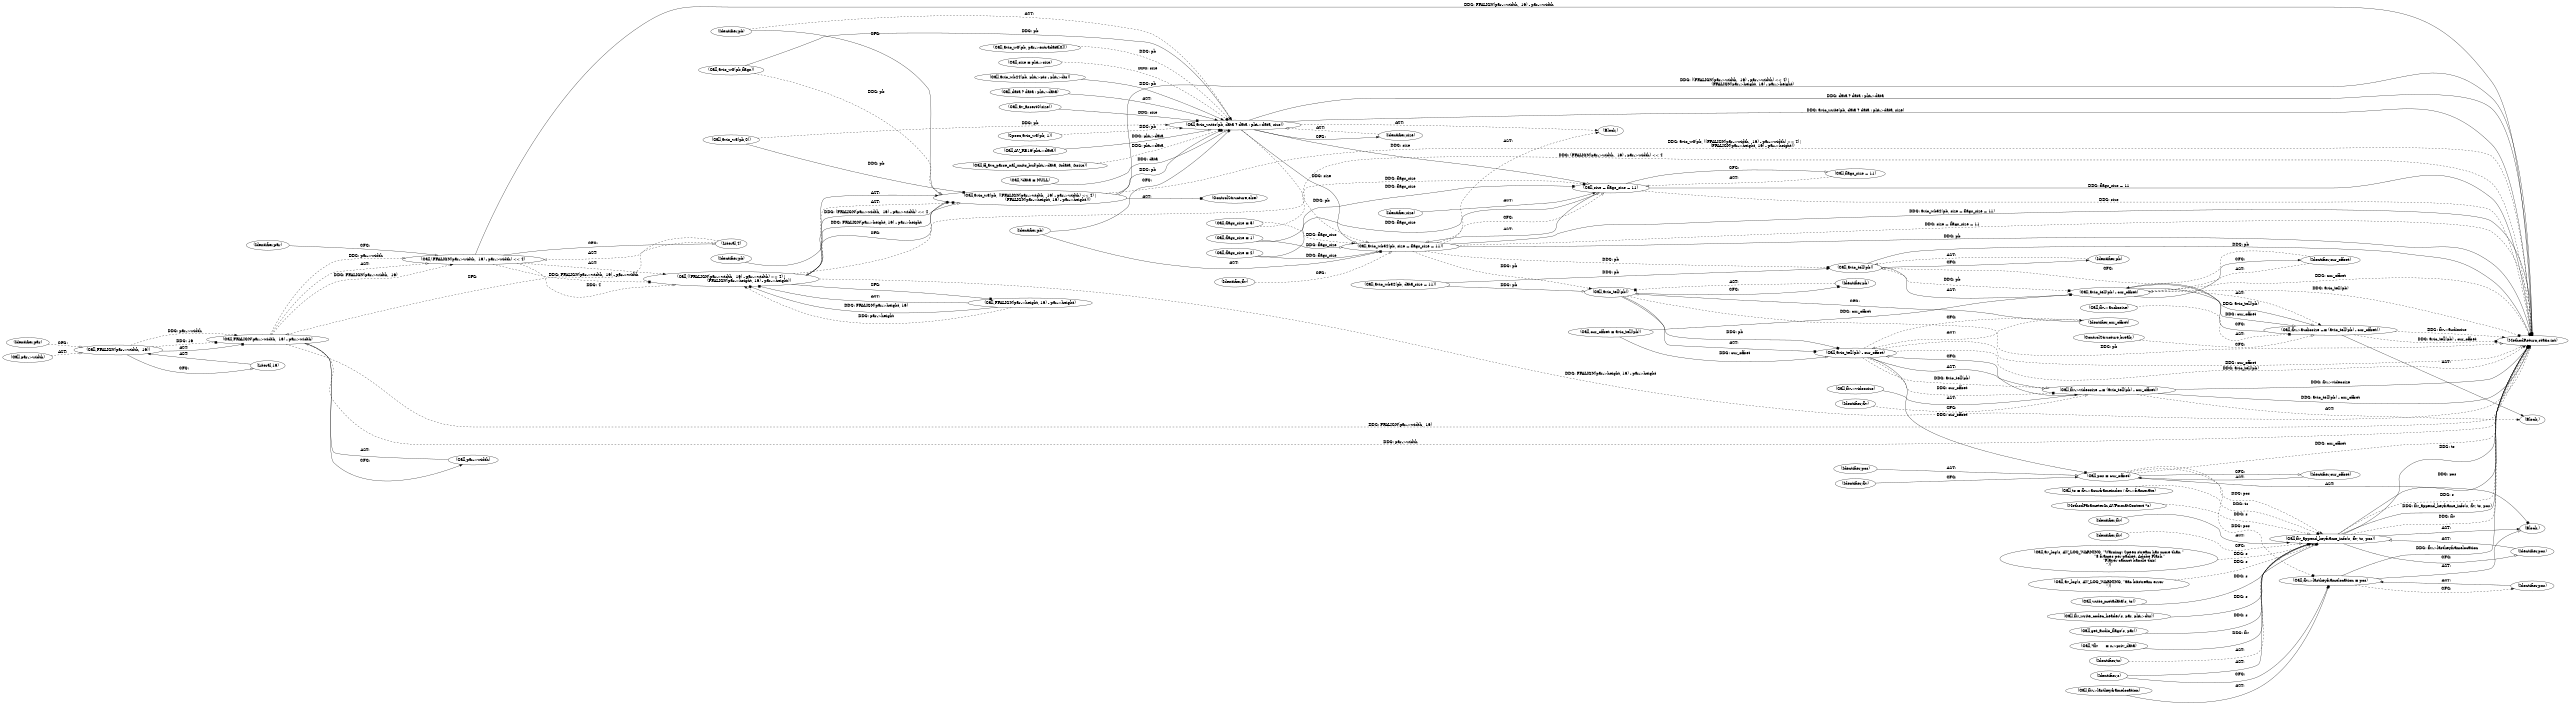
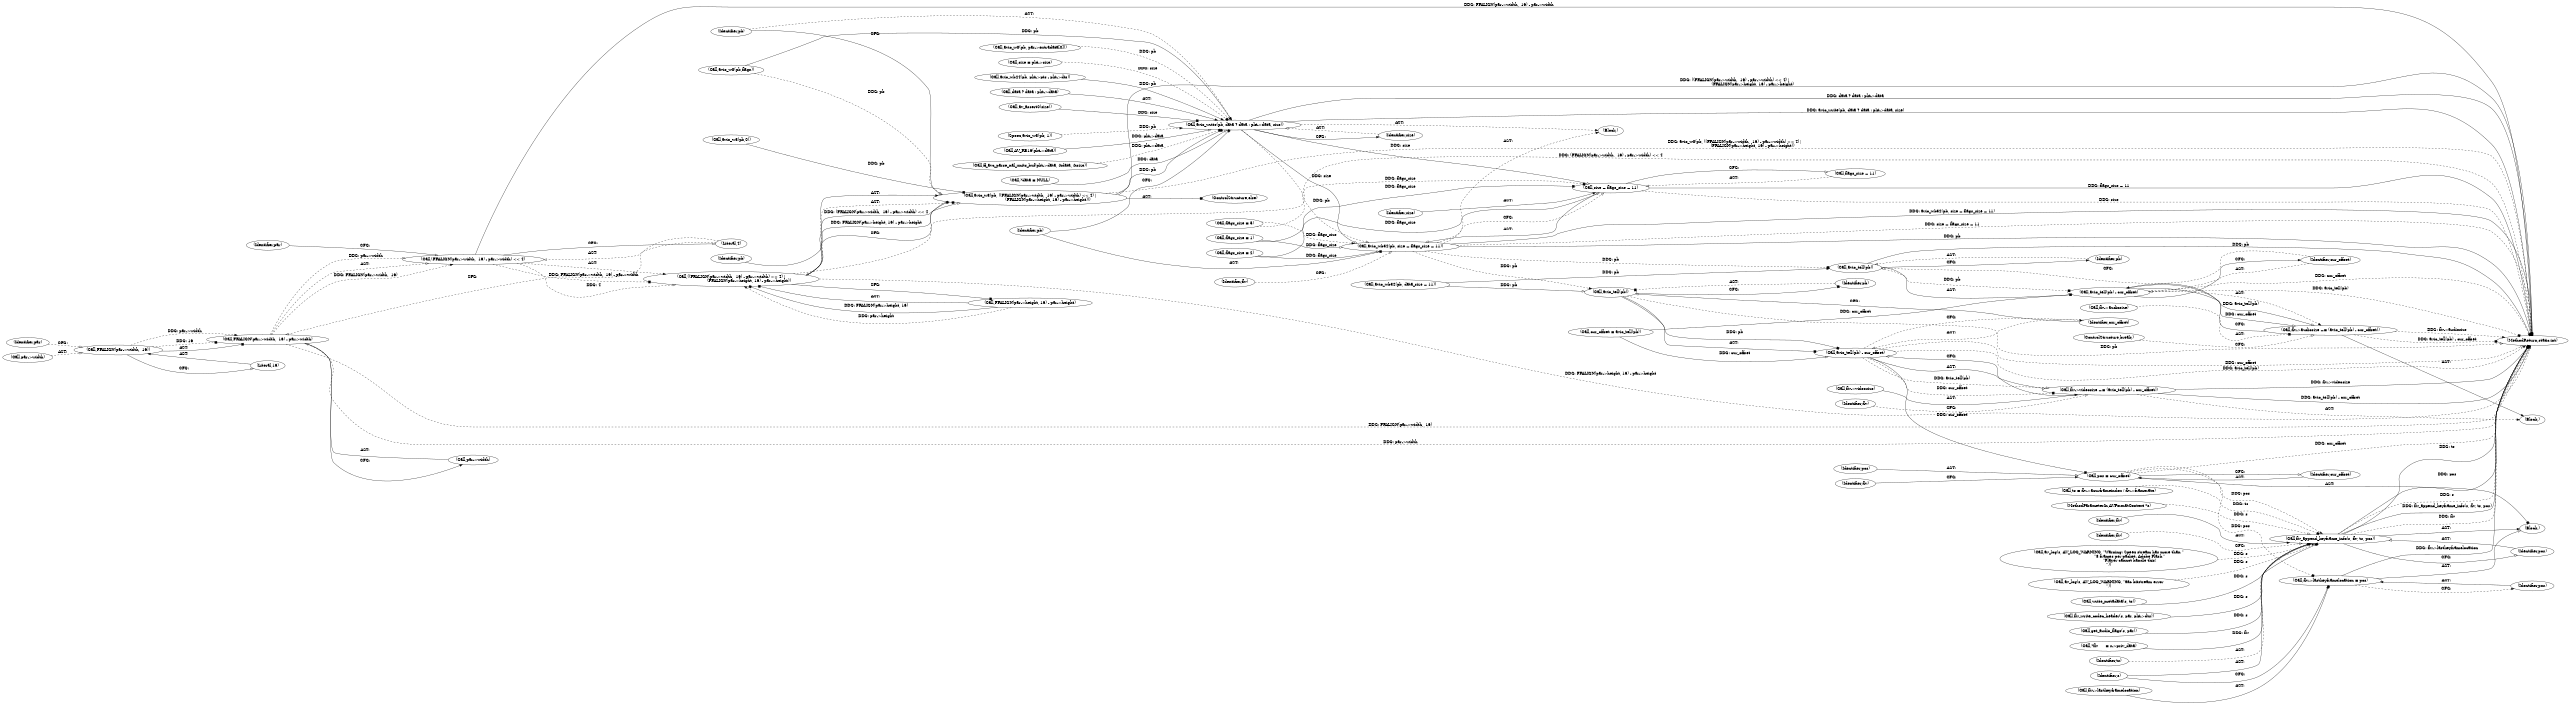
(961, 128) -> none
